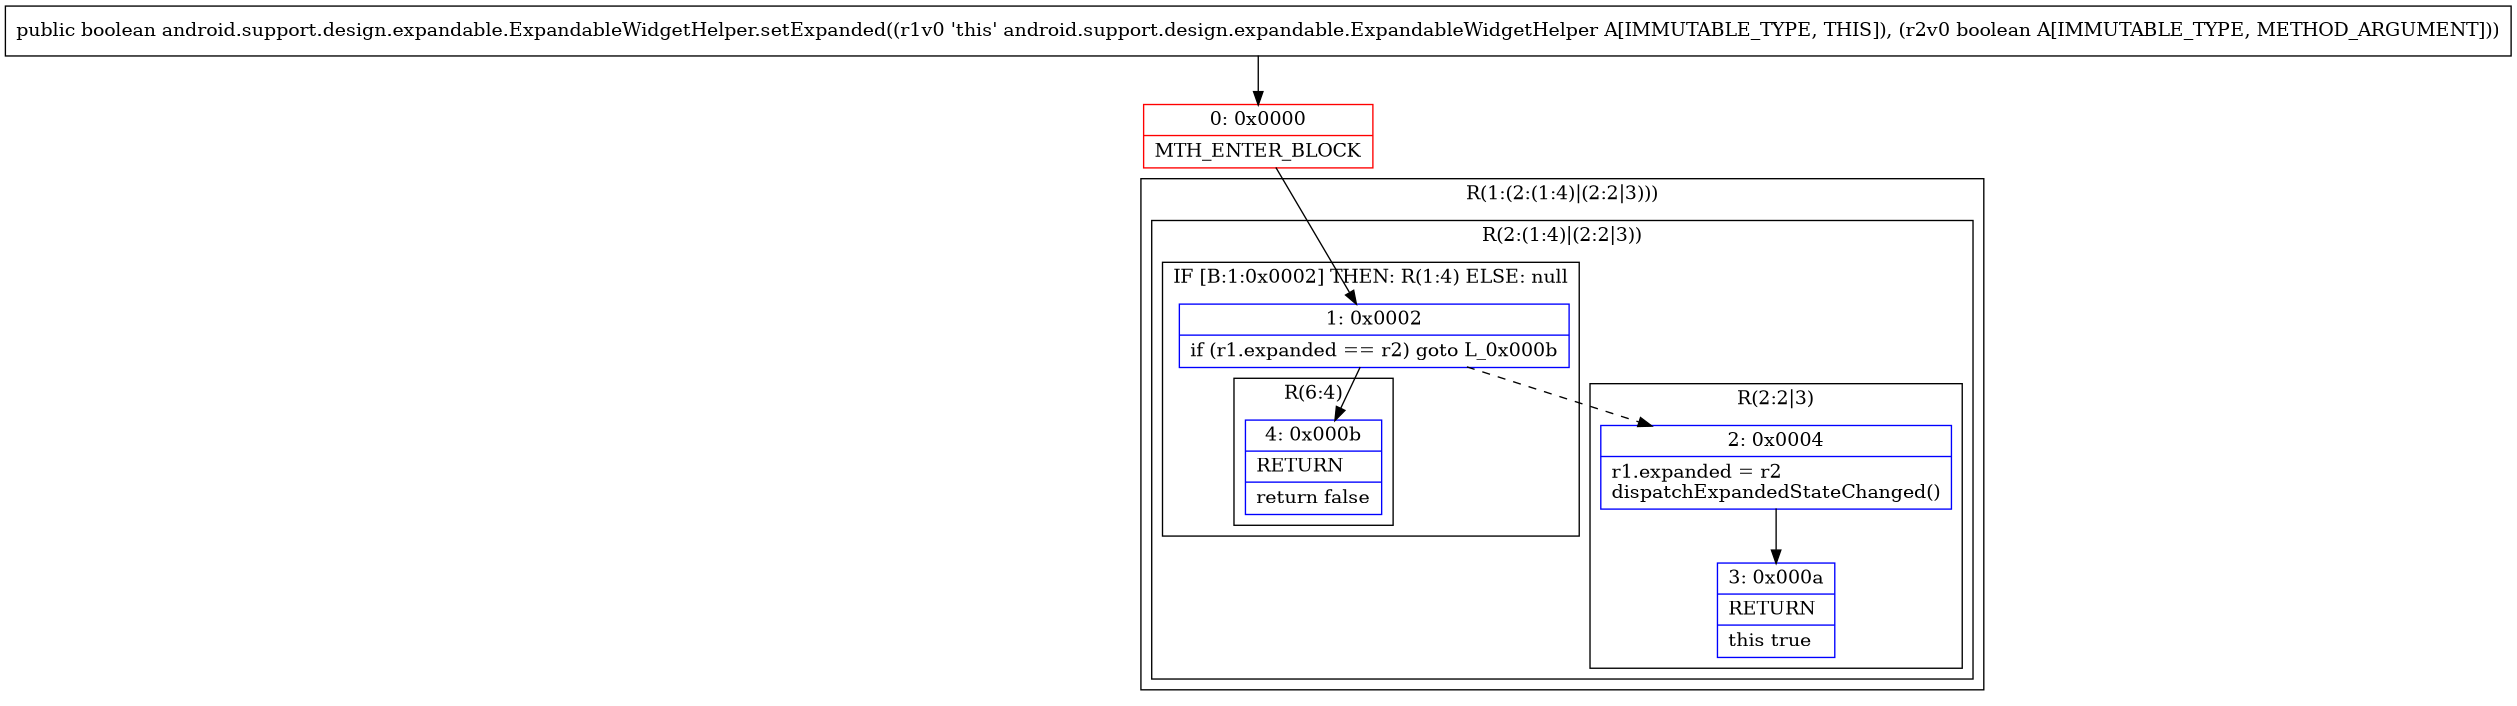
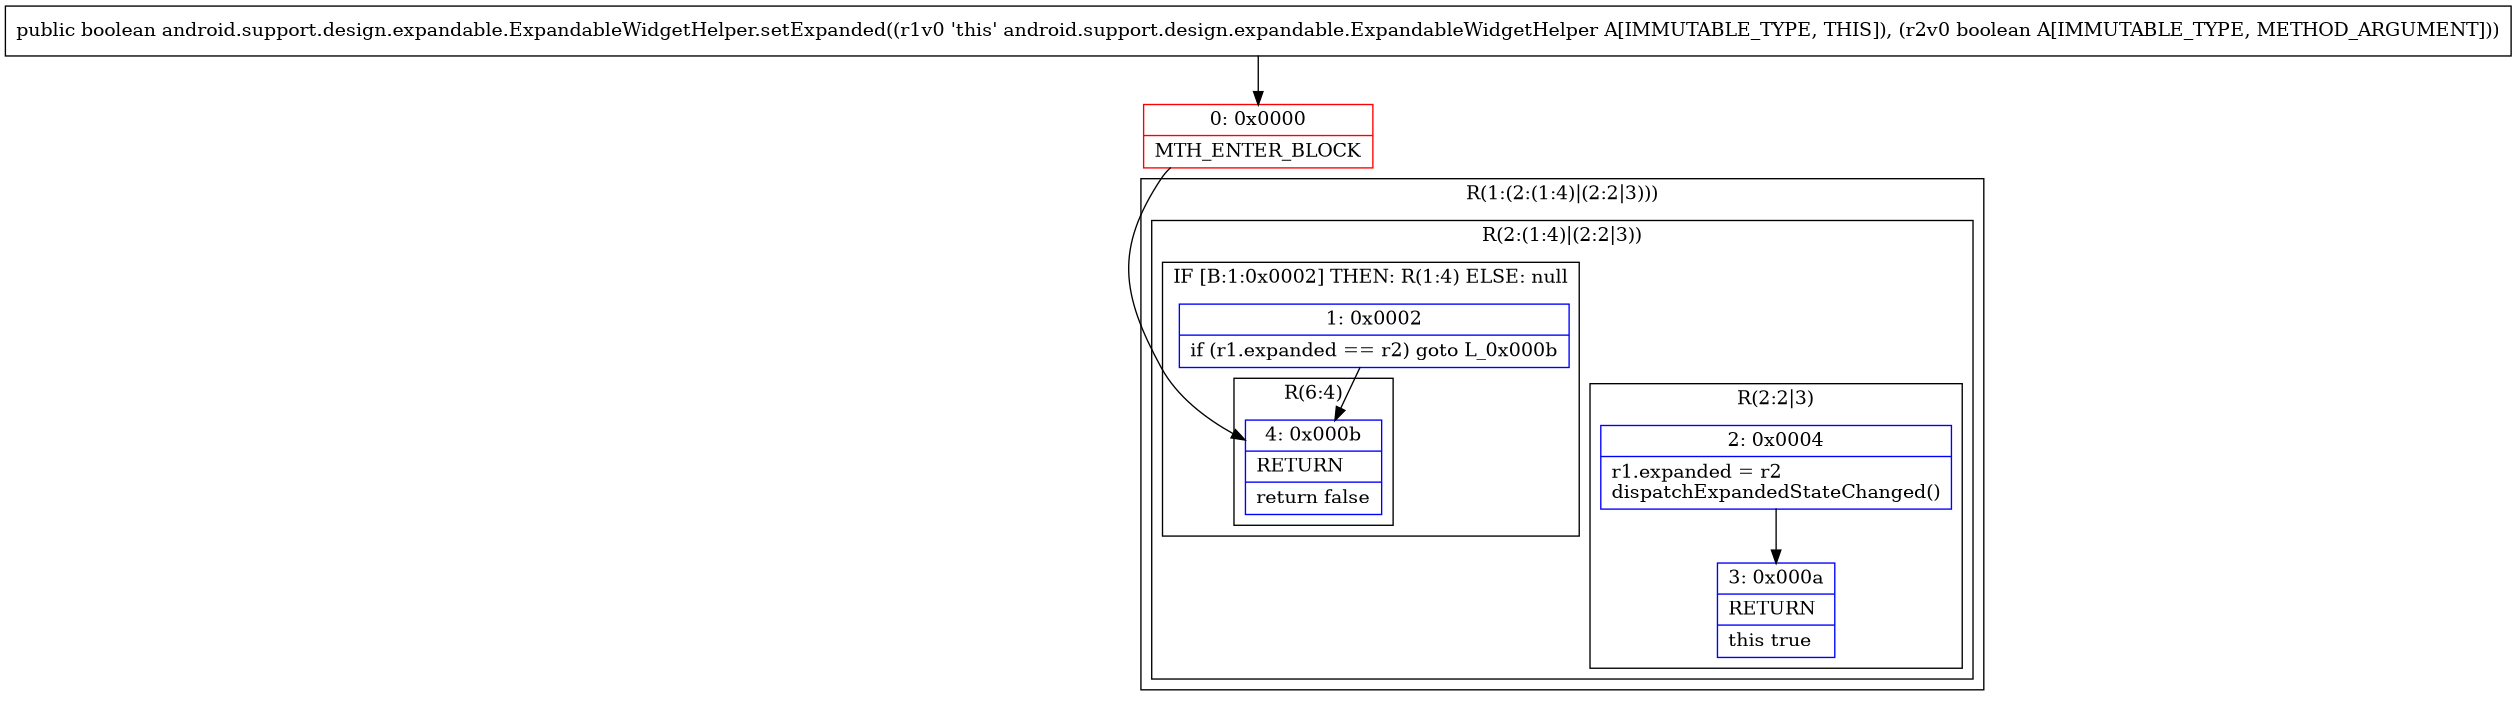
(1313, 230) -> (1133, 299)
(1553, 394) -> none
